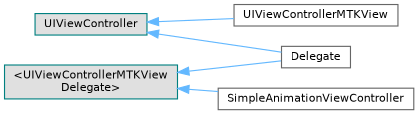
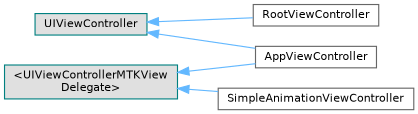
(316, 15) -> (316, 15)
(316, 57) -> (316, 57)
